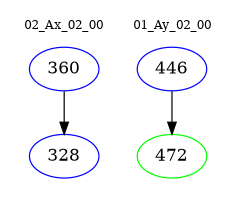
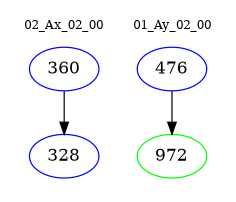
(172, 69) -> (172, 69)
(172, 156) -> (172, 156)
